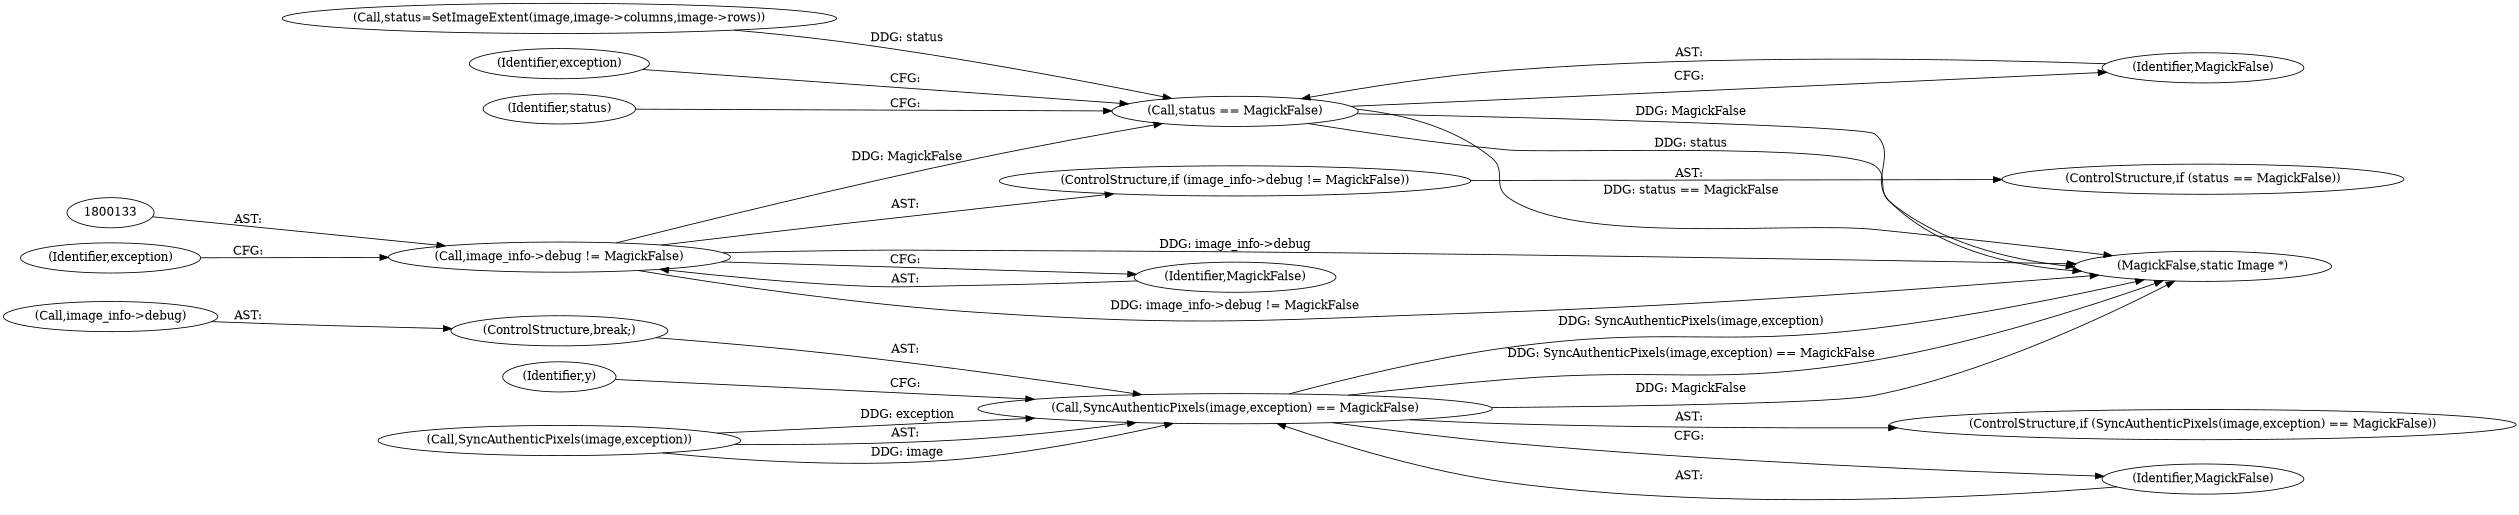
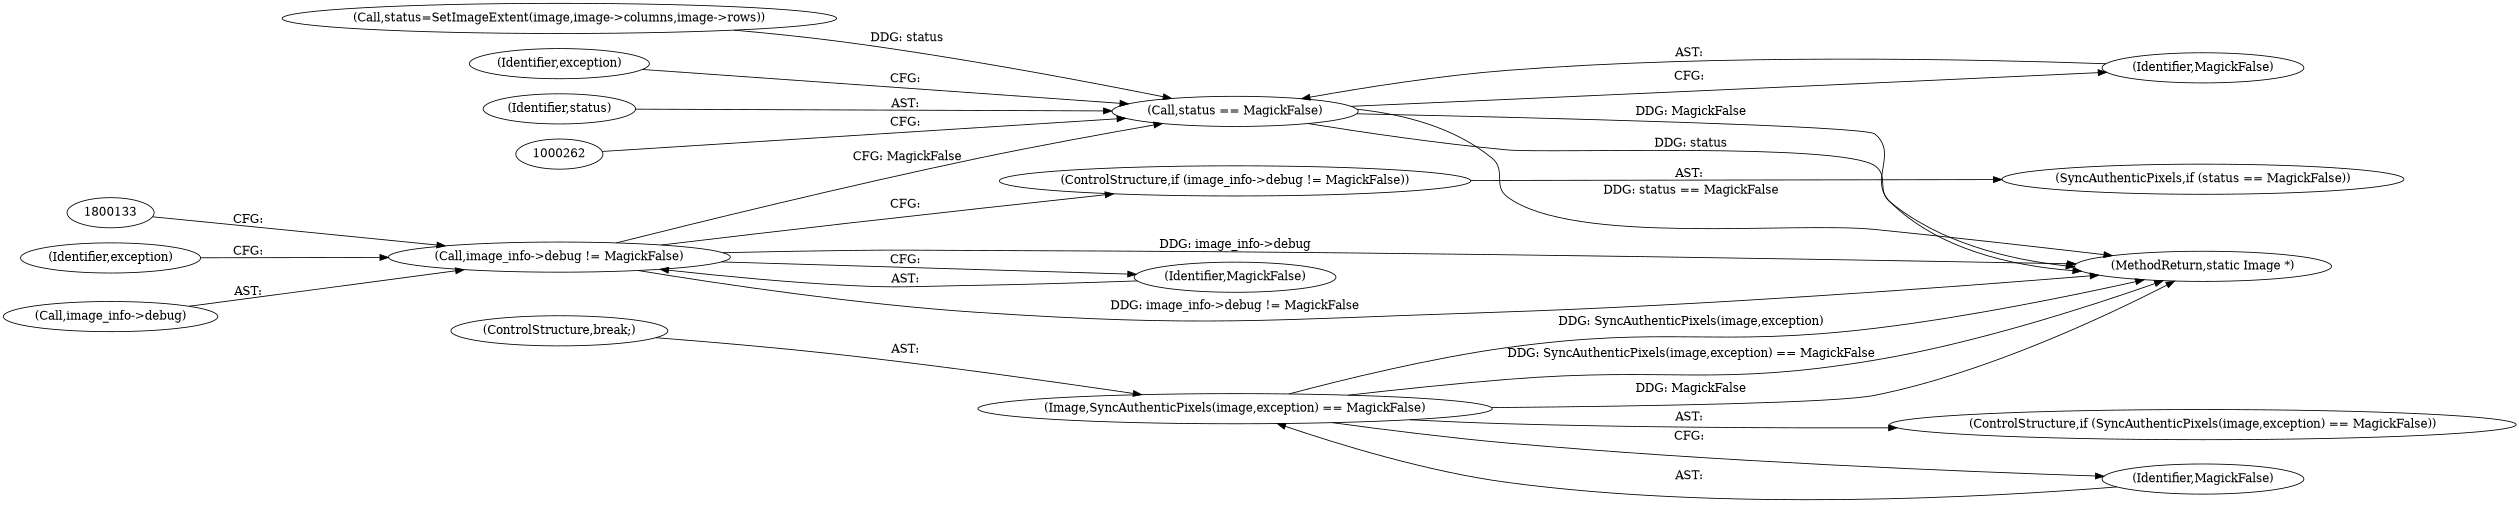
(907, 104) -> (907, 104)
none -> (559, 154)
(907, 157) -> (907, 157)
(2203, 179) -> (2203, 179)
(907, 205) -> (907, 205)
(250, 220) -> (250, 220)
(2203, 266) -> (2203, 266)
(327, 326) -> (322, 289)
(559, 377) -> none
(1235, 409) -> (1235, 409)
(559, 441) -> none
